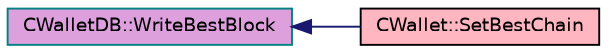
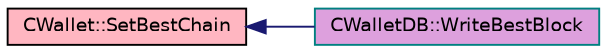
(336, 27) -> (290, 27)
